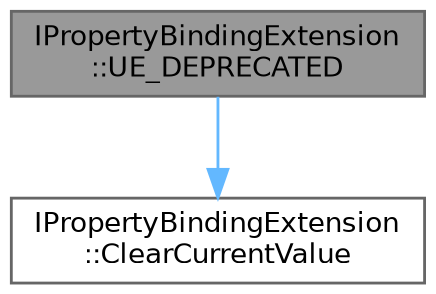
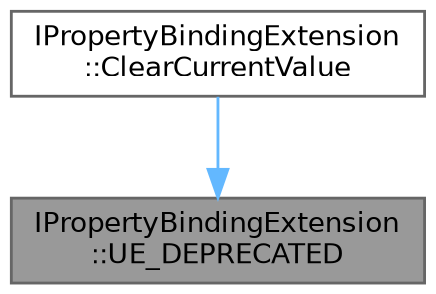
(218, 133) -> (218, 133)
